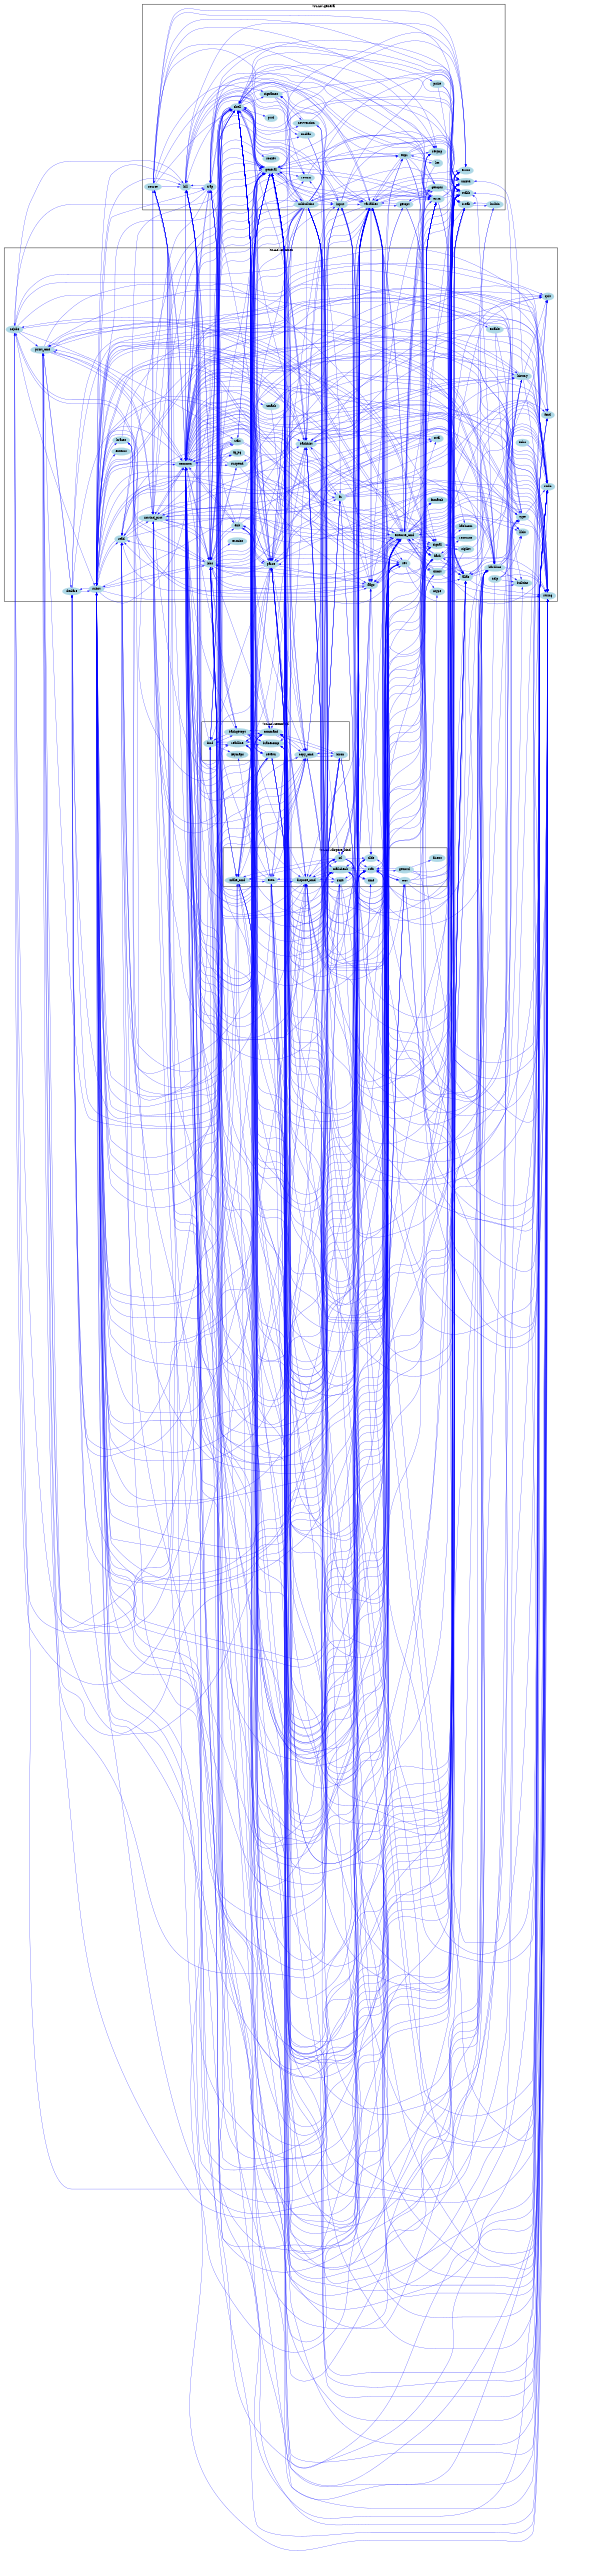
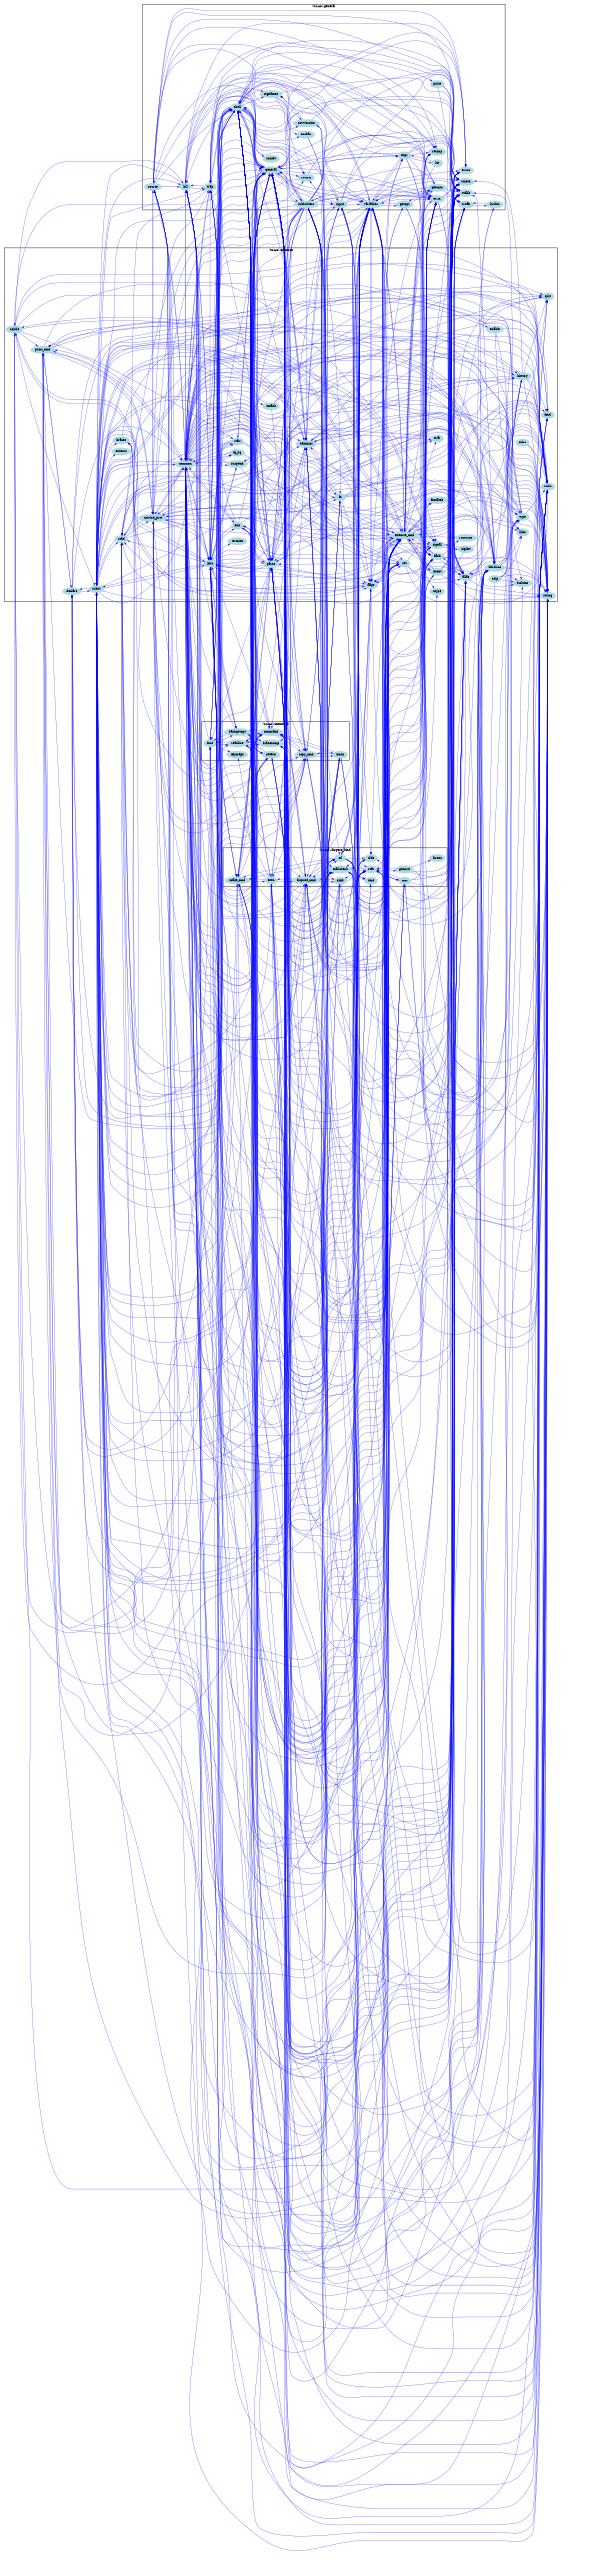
(271, 118) -> none
(399, 275) -> none
(466, 526) -> none
